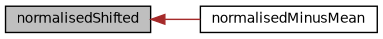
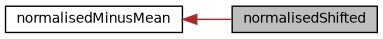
(183, 19) -> (214, 19)
